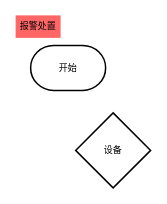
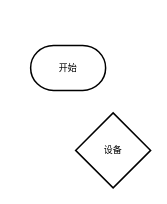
(38, 27) -> none
